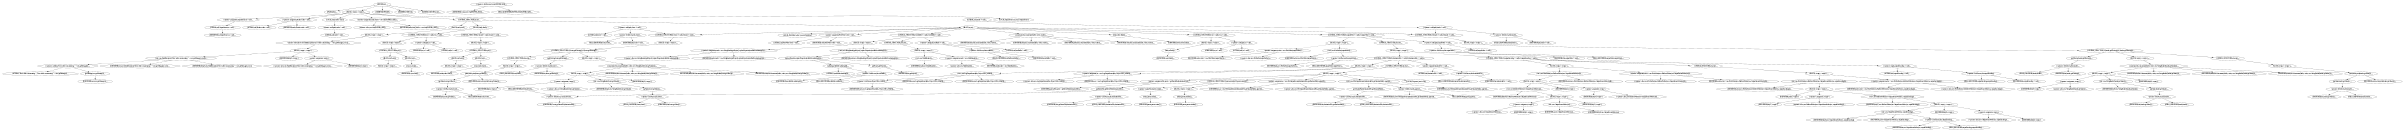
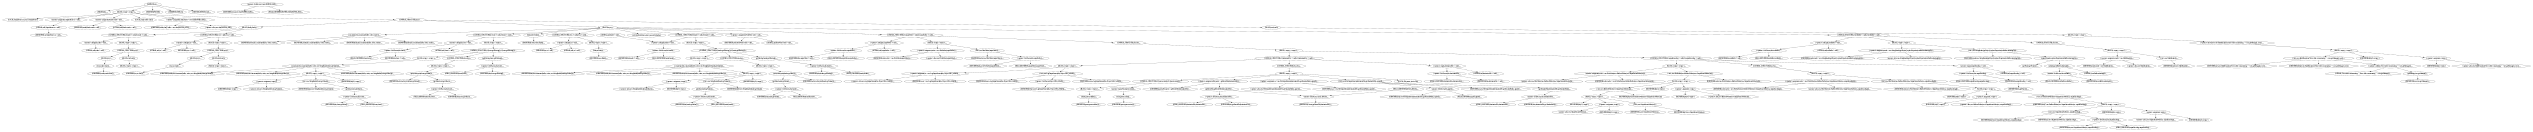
(335, 23) -> (112, 39)
(652, 31) -> (477, 39)
(1435, 31) -> (680, 39)
(894, 70) -> (2019, 85)
